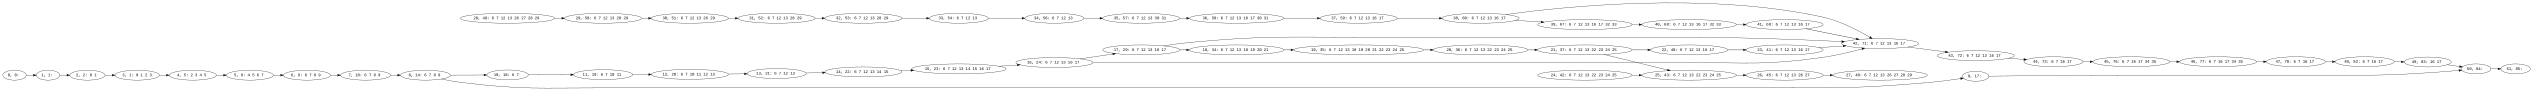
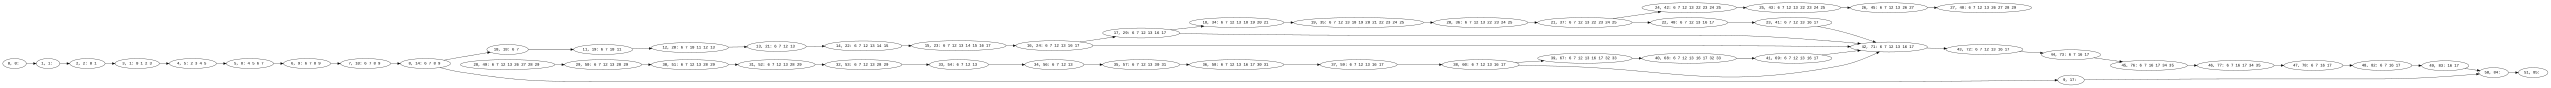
(1629, 61) -> (1636, 15)
